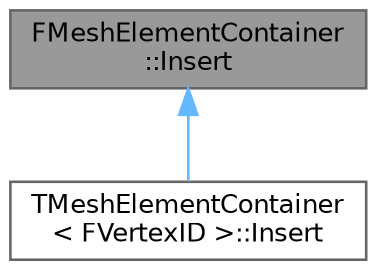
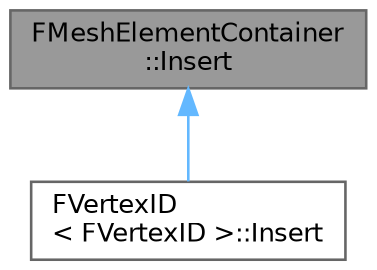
(188, 221) -> (188, 221)
